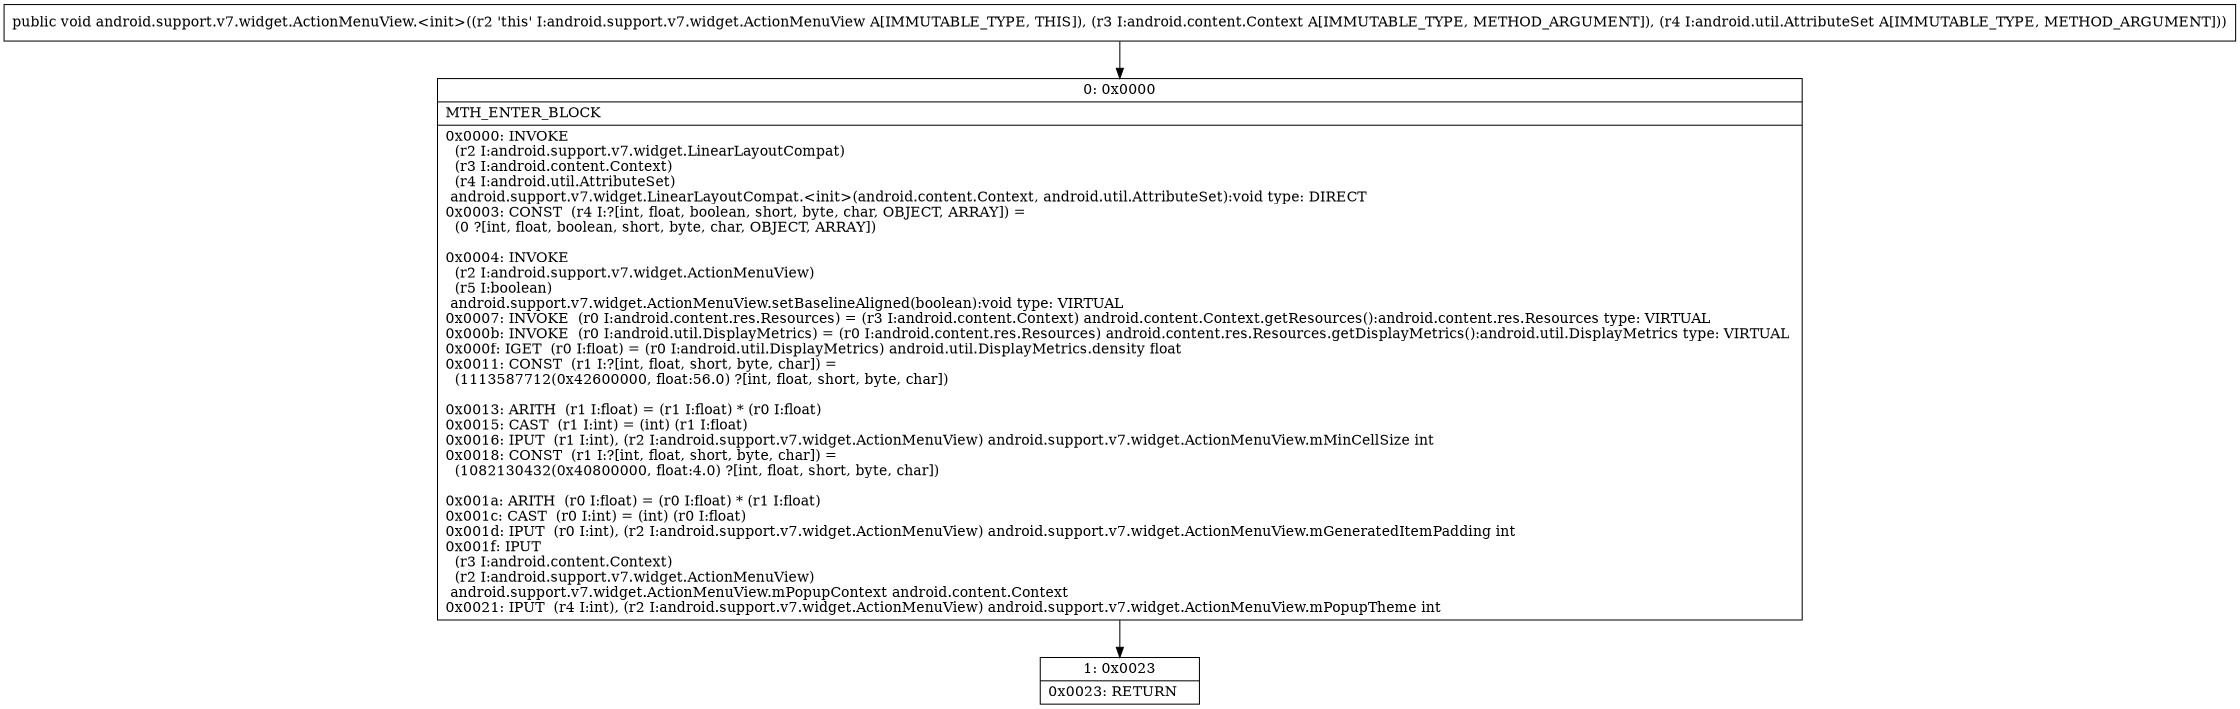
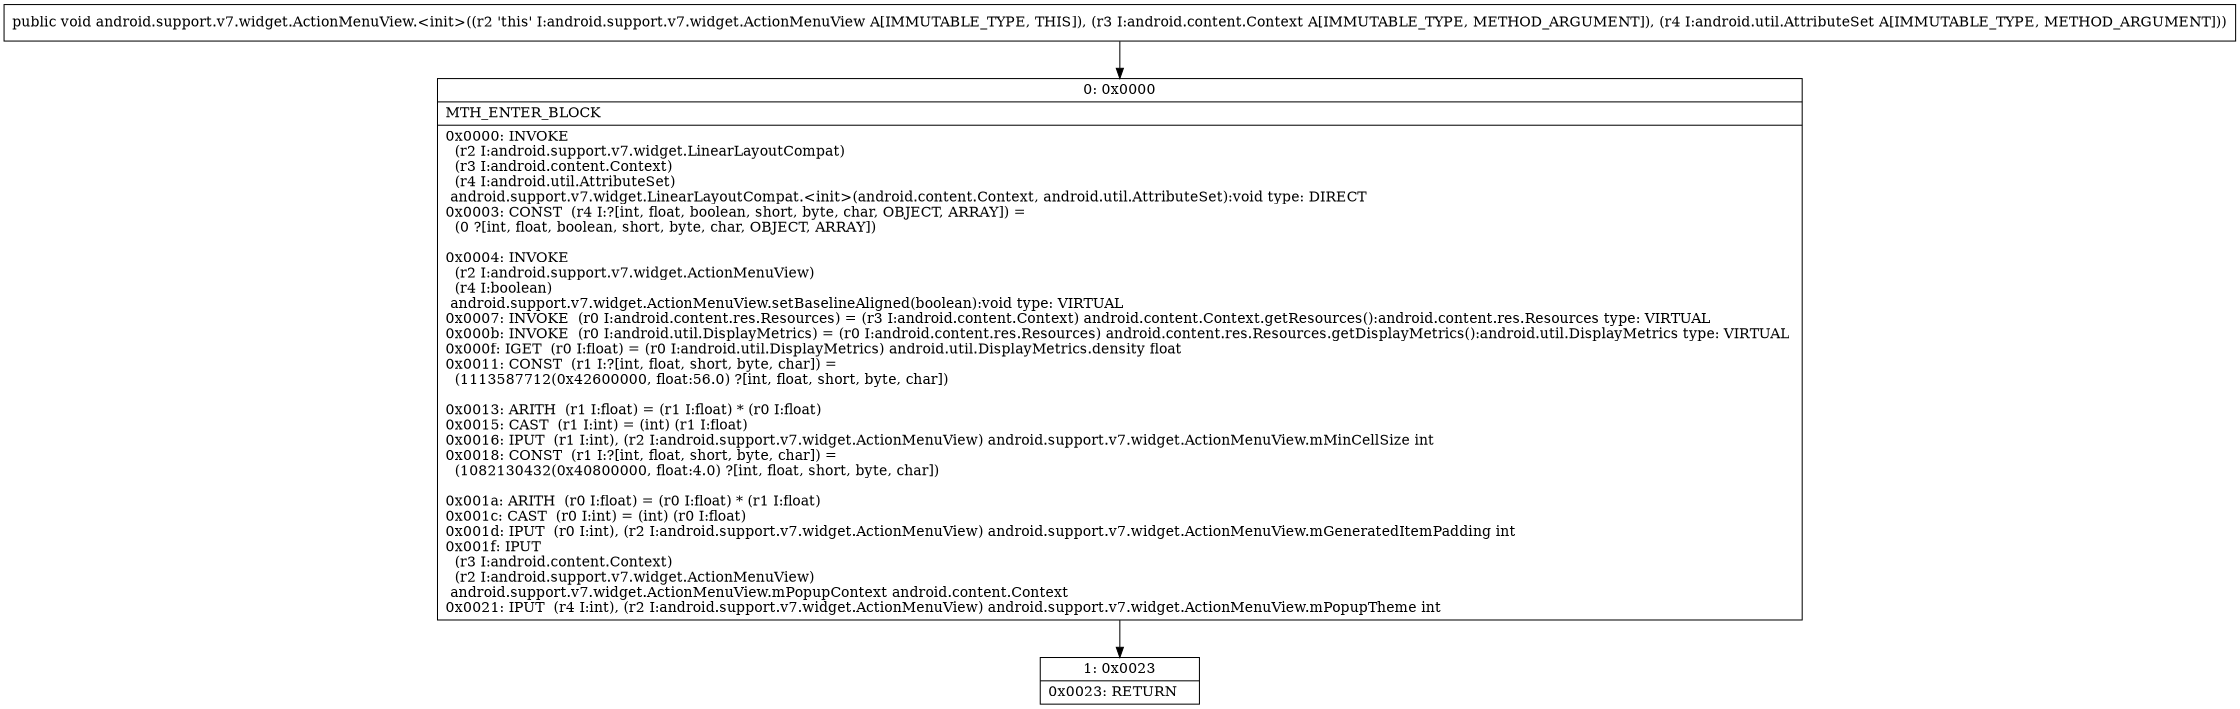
(499, 288) -> (499, 288)
